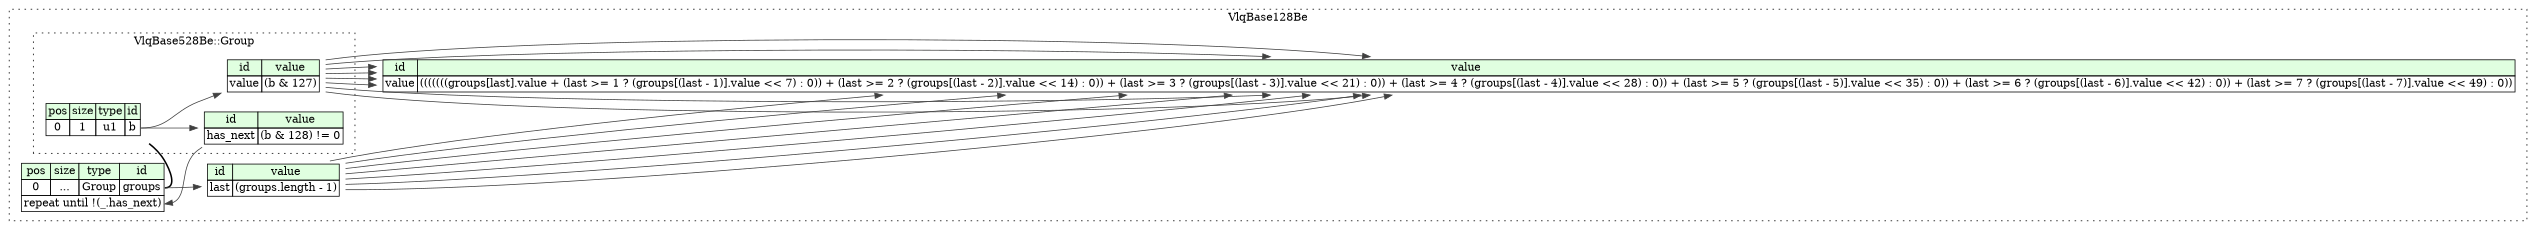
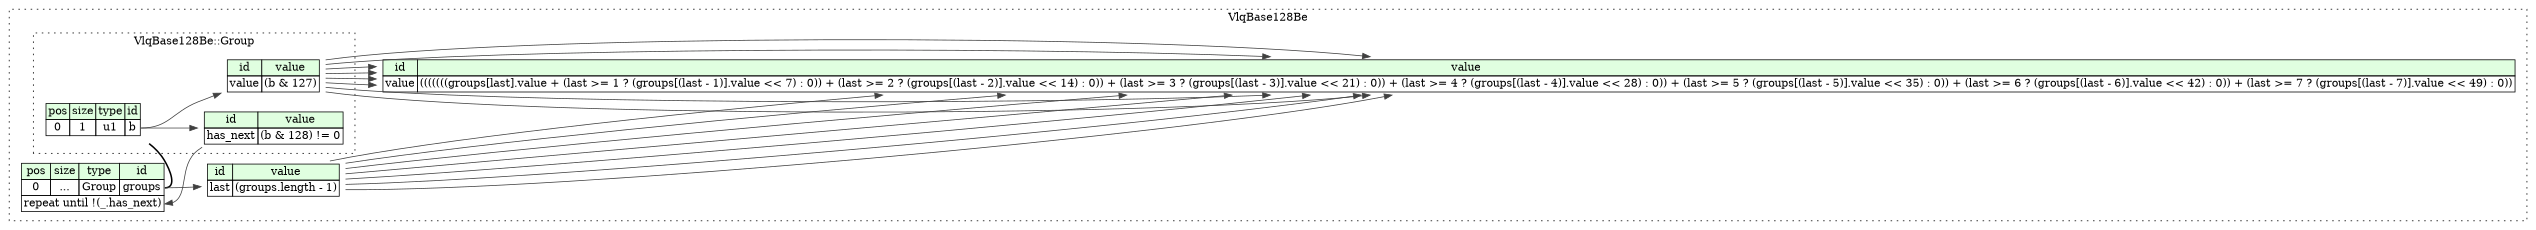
(194, 42) -> (194, 42)
